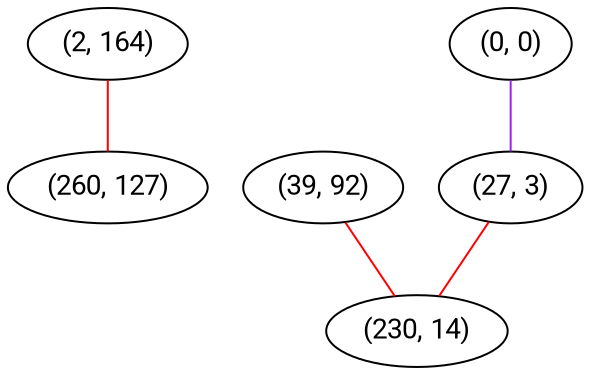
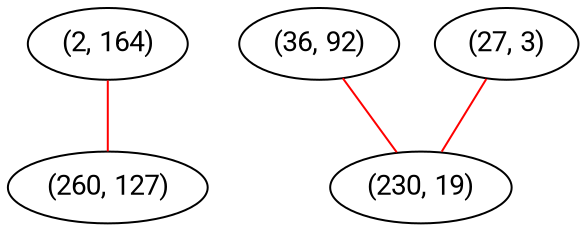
(511, 44) -> none
(323, 187) -> (319, 44)
(417, 331) -> (421, 187)
